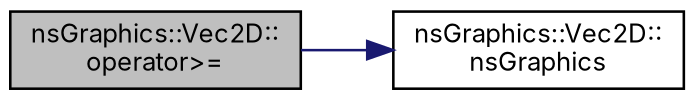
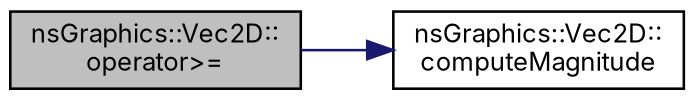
(539, 50) -> (539, 50)
